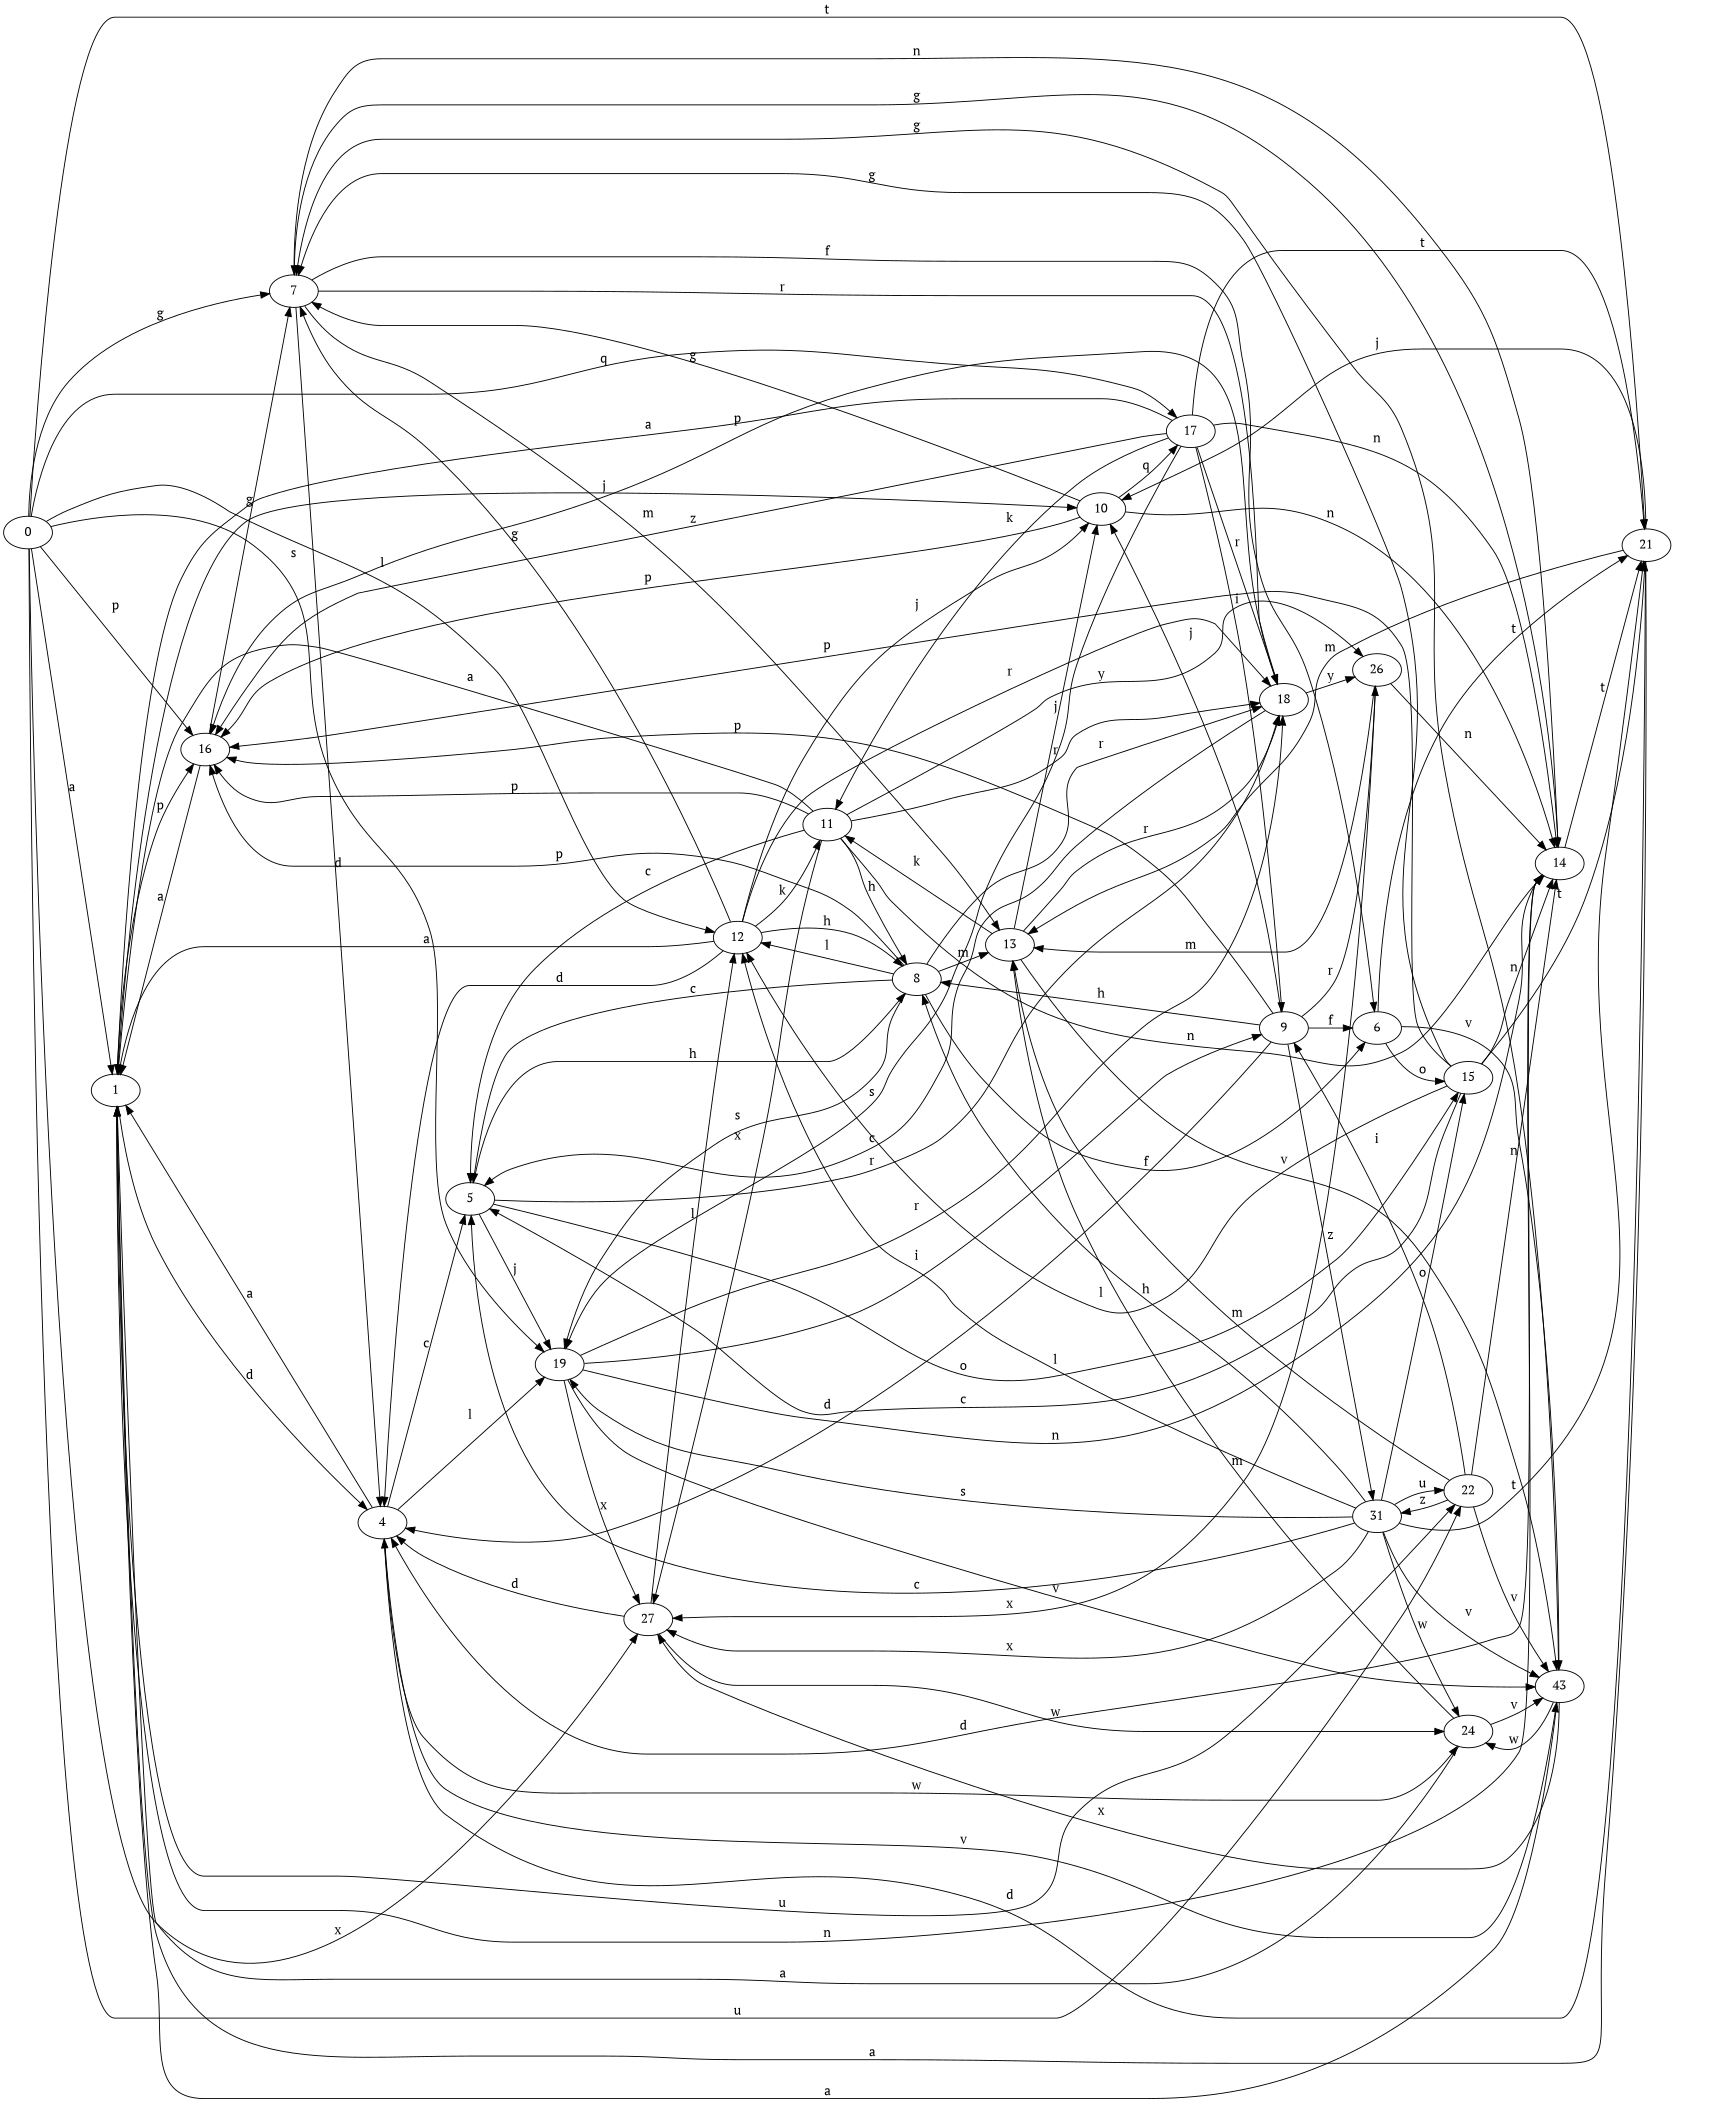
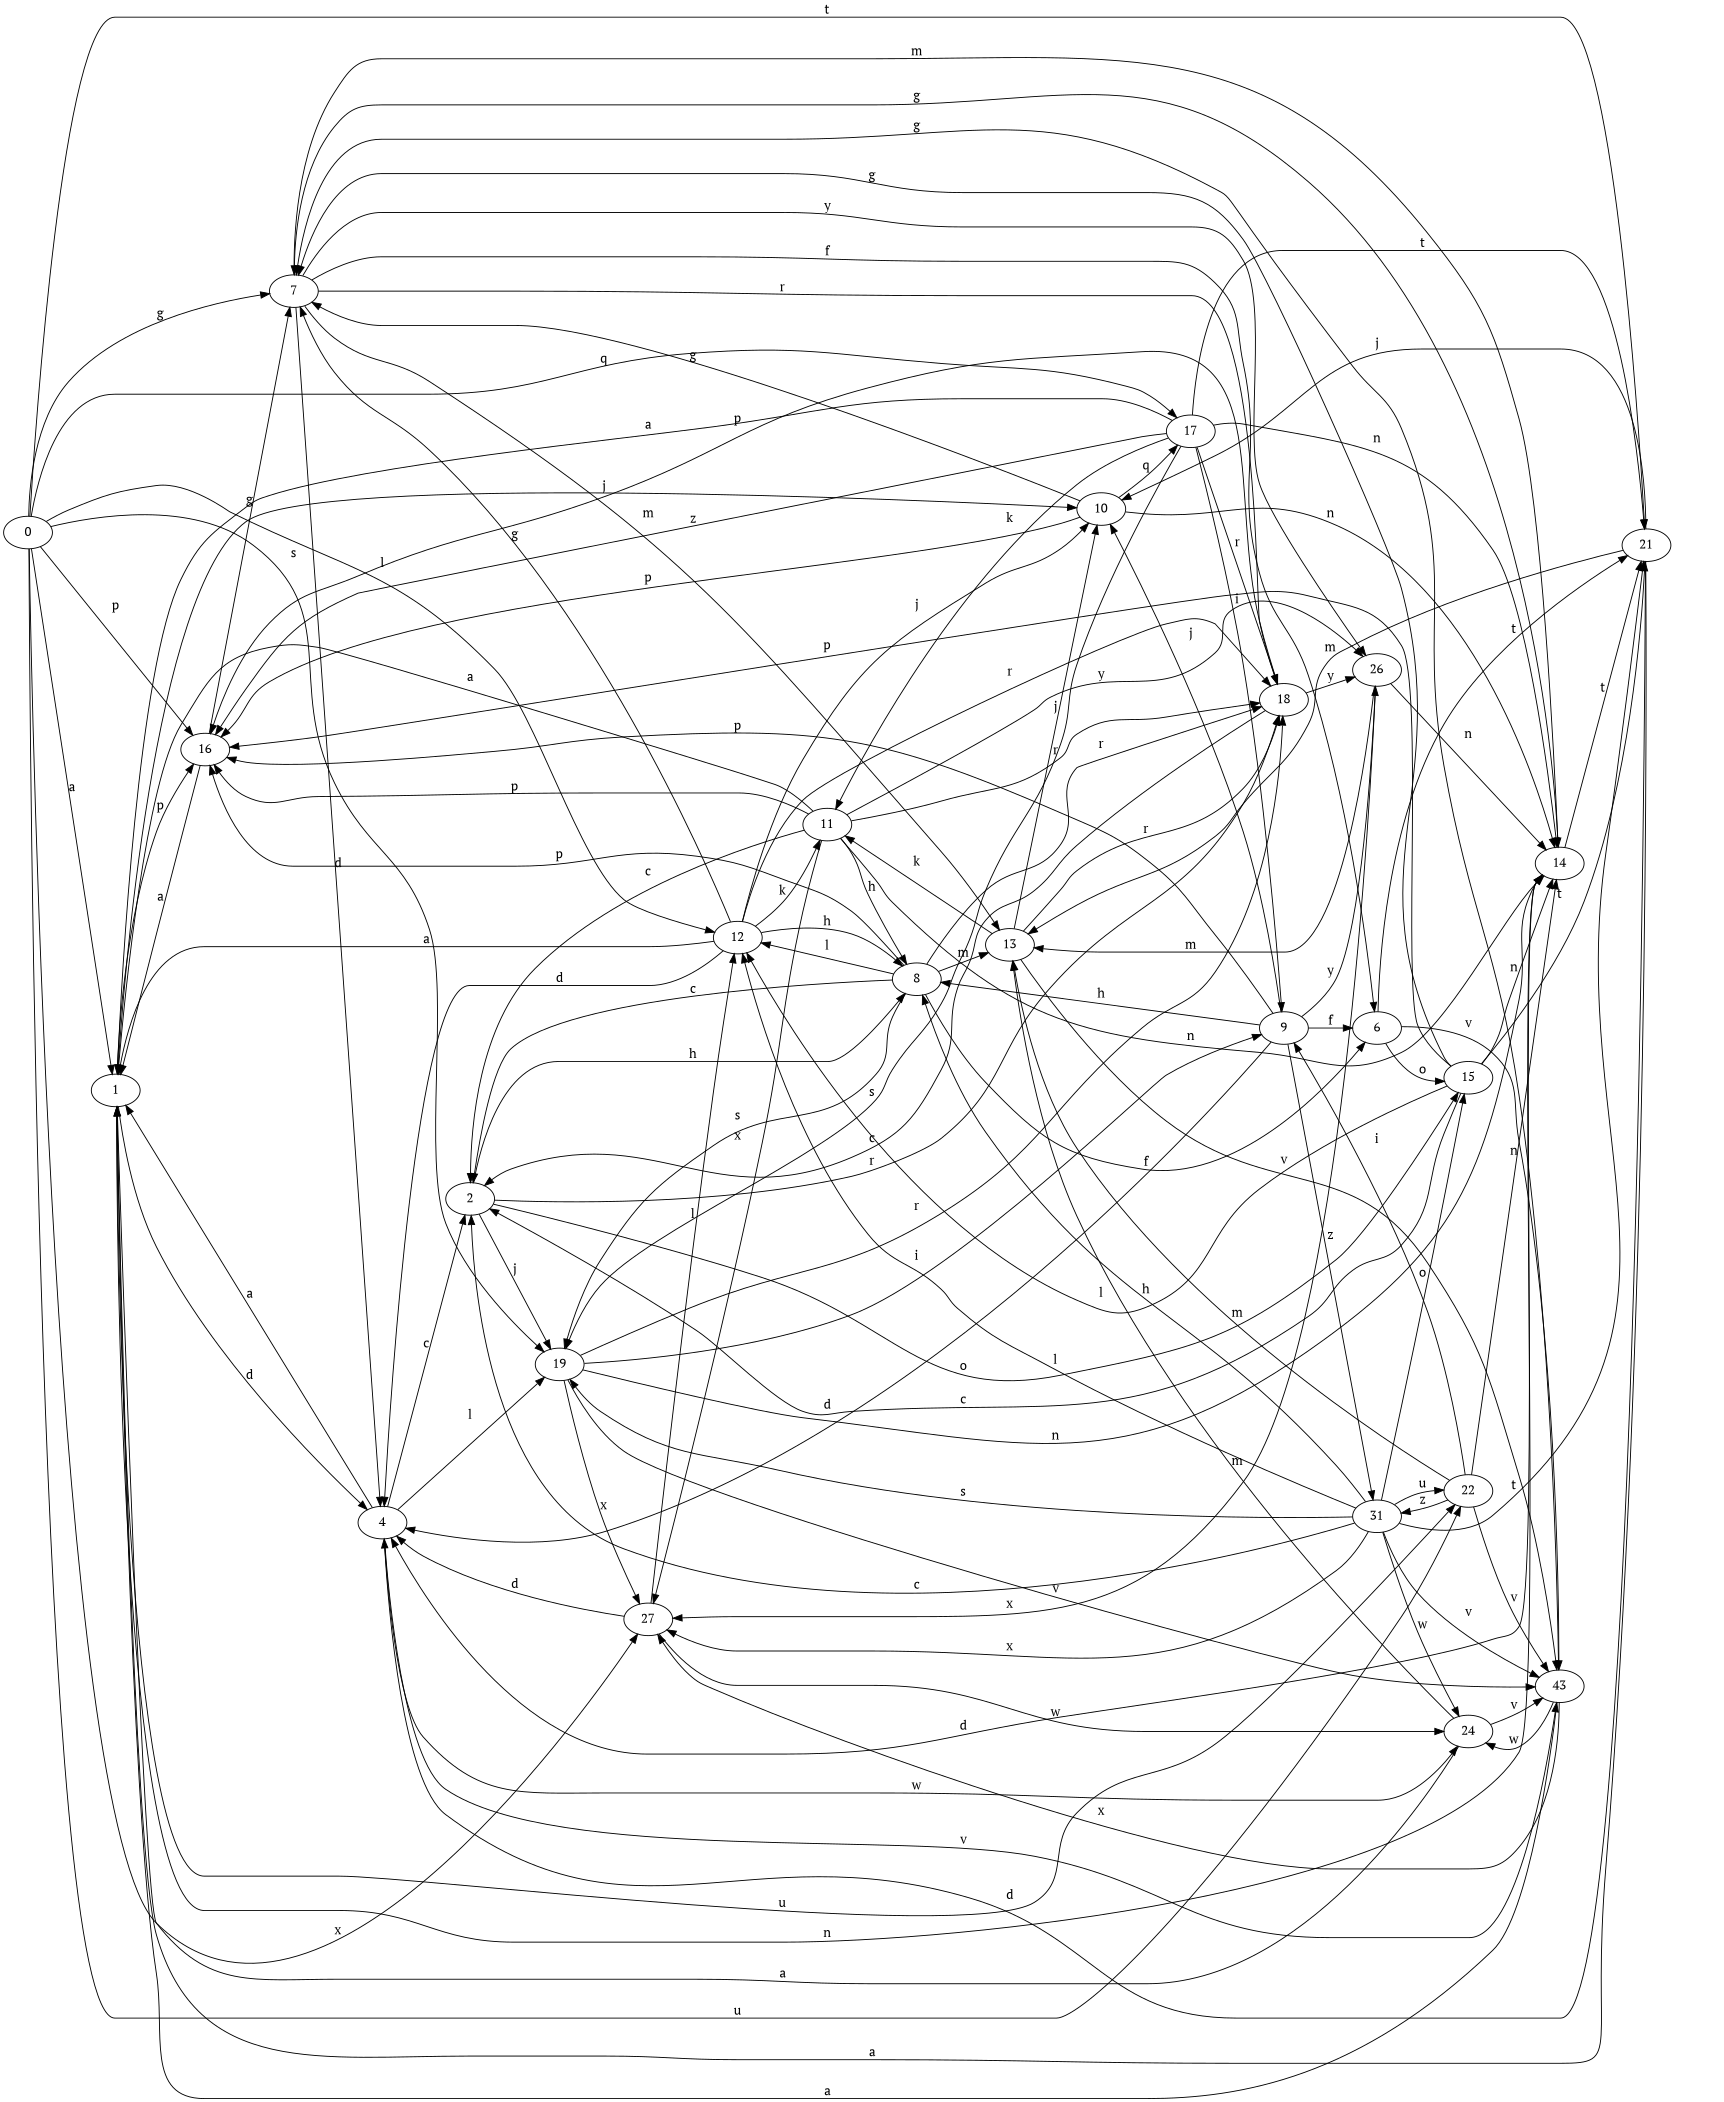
(917, 52) -> (917, 52)
none -> (975, 227)
(1330, 972) -> (1330, 972)
(470, 1199) -> (470, 1199)
